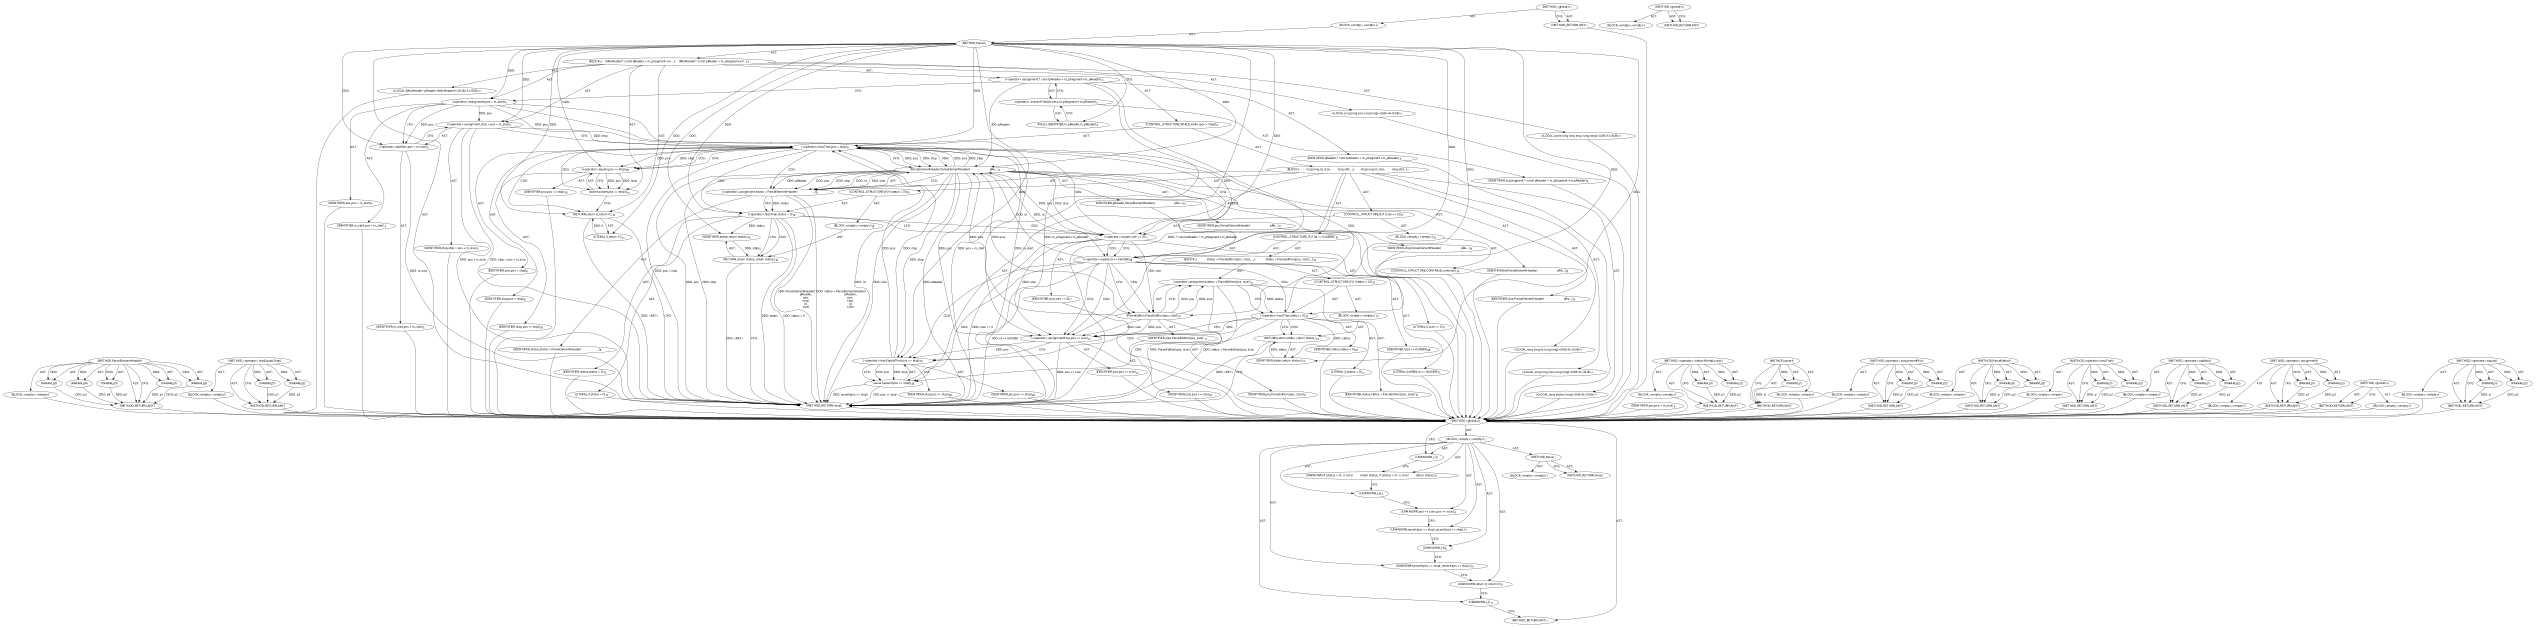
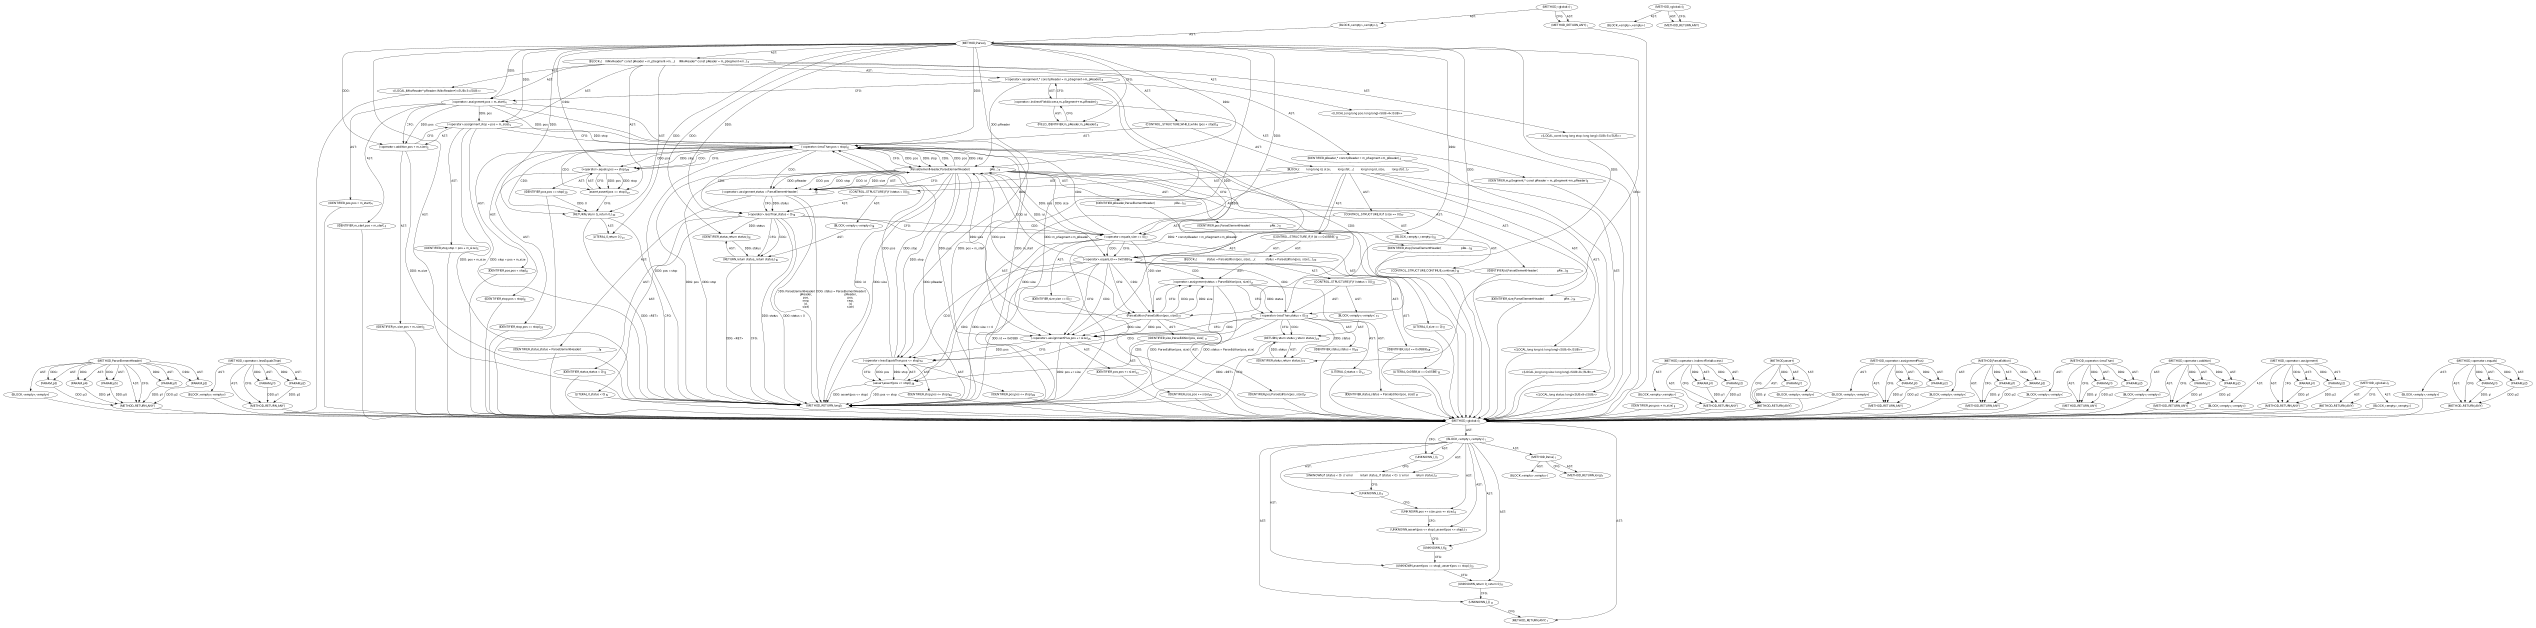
(593, 228) -> (569, 203)
none -> (1168, 268)
(1439, 372) -> (1439, 372)
